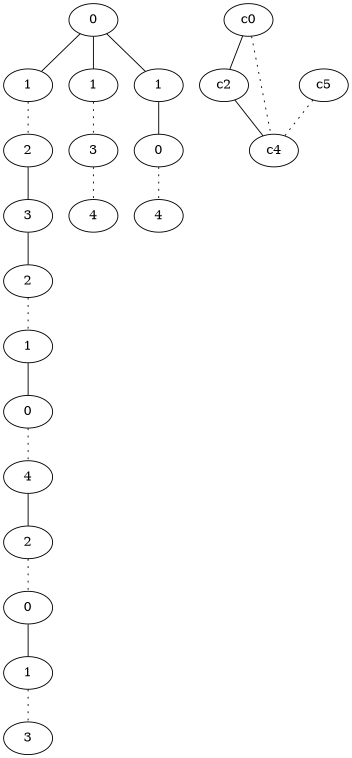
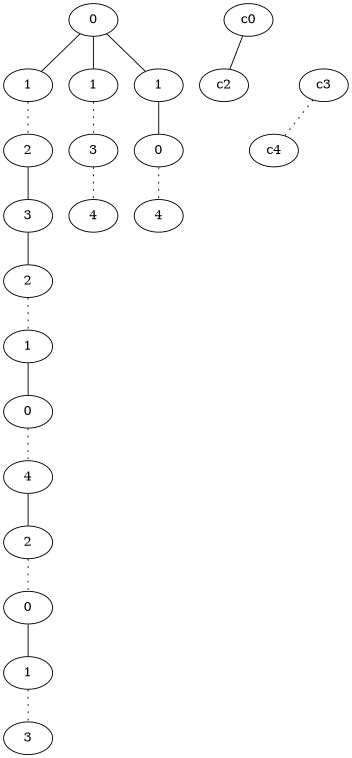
(261, 85) -> none
(324, 85) -> (324, 85)
(249, 118) -> none
